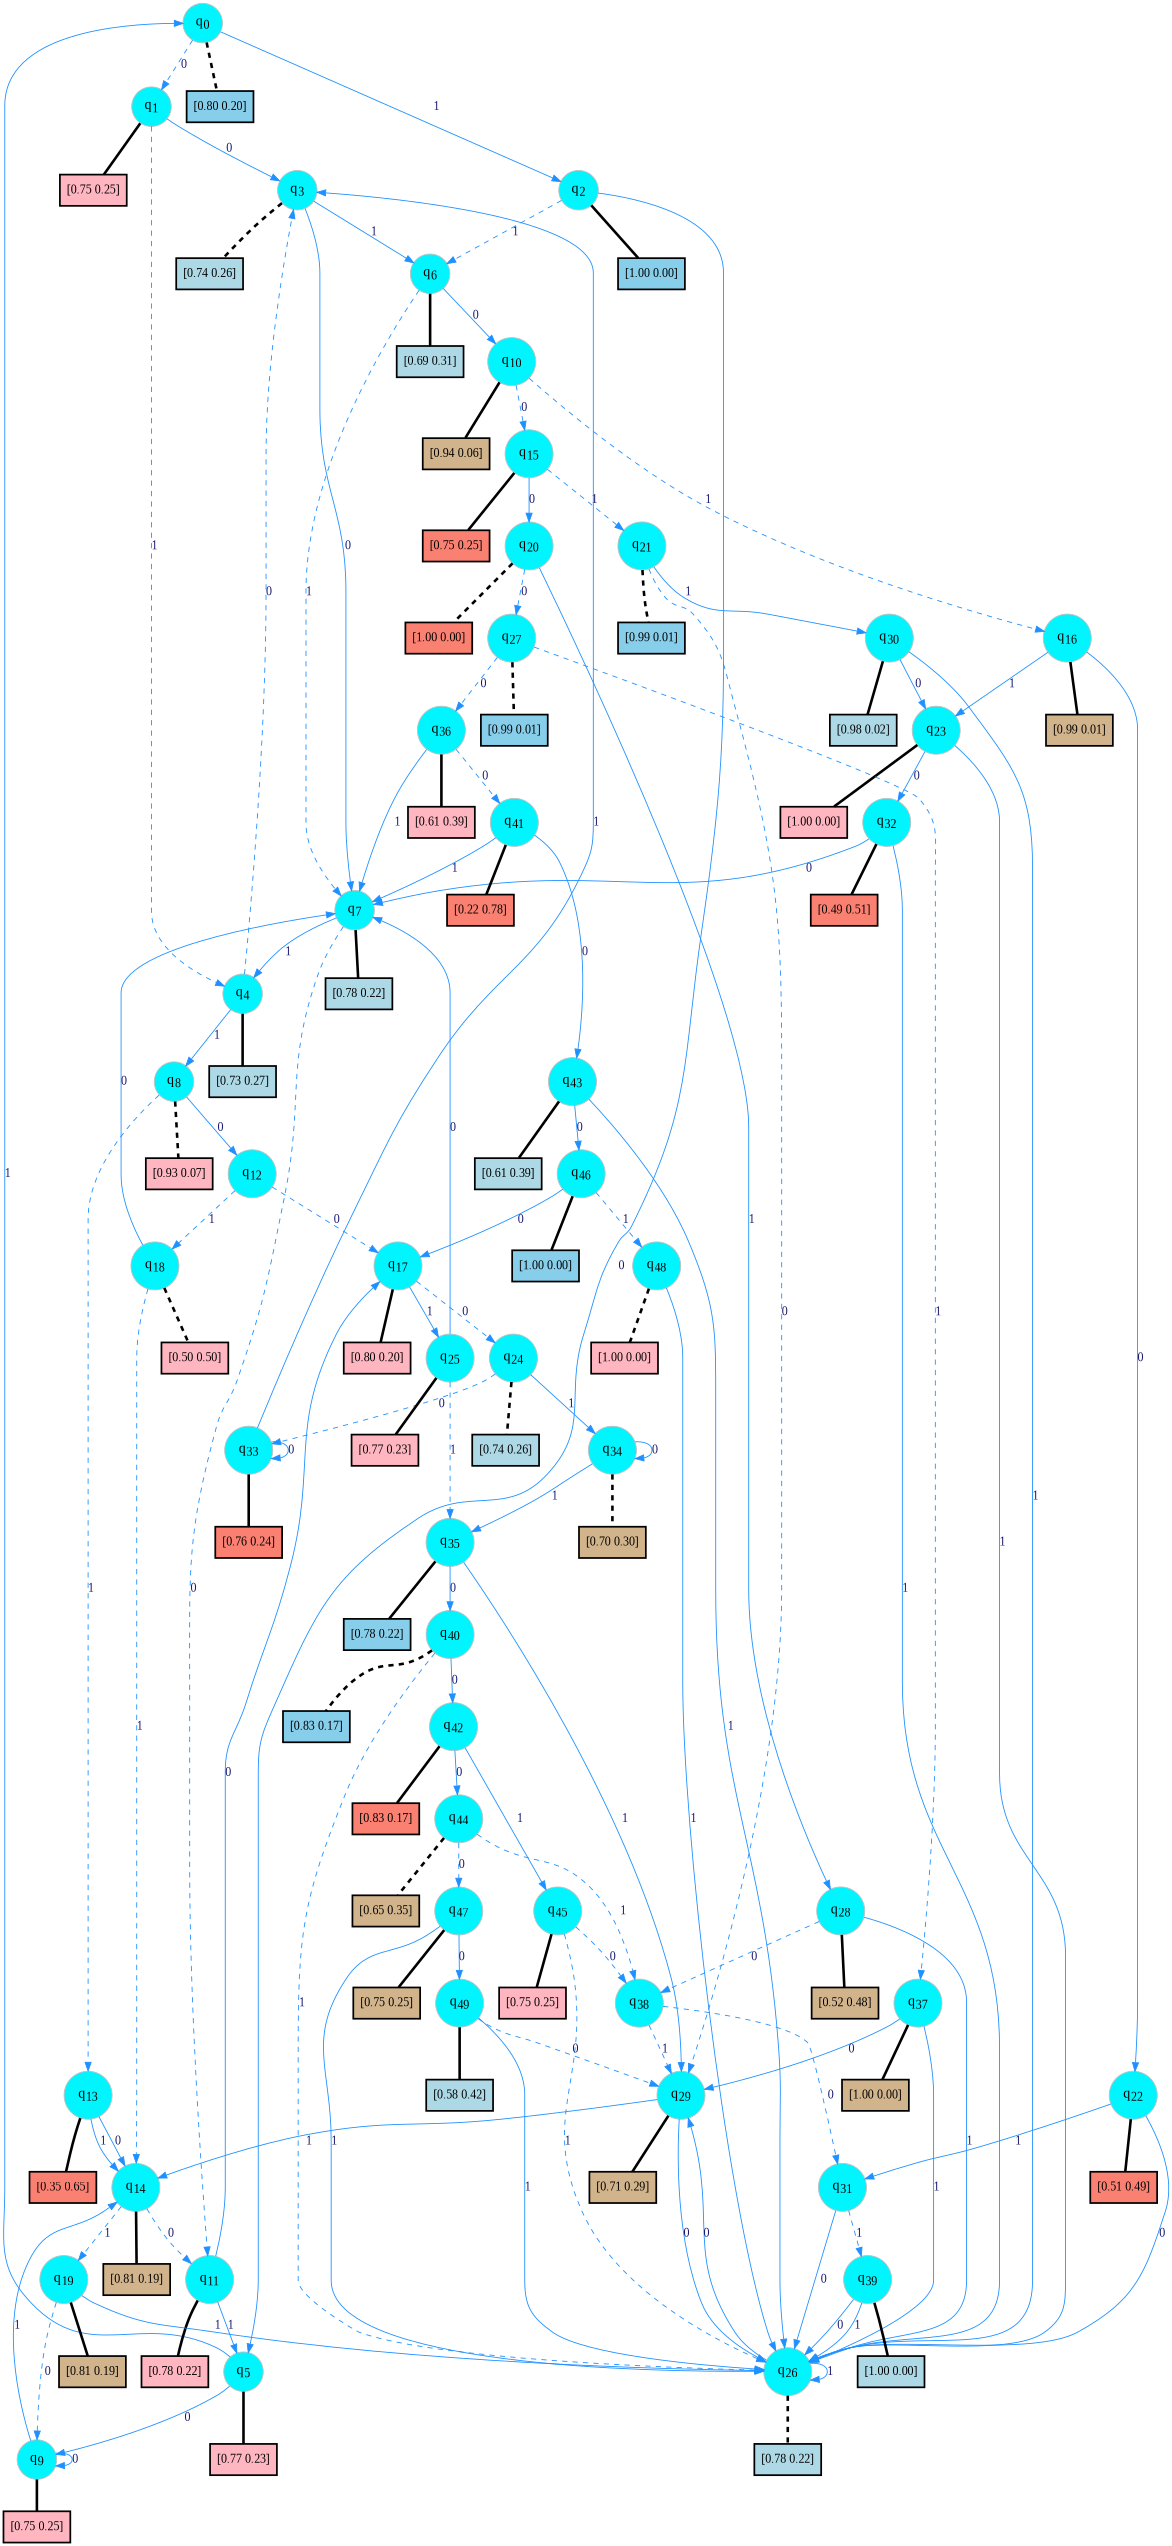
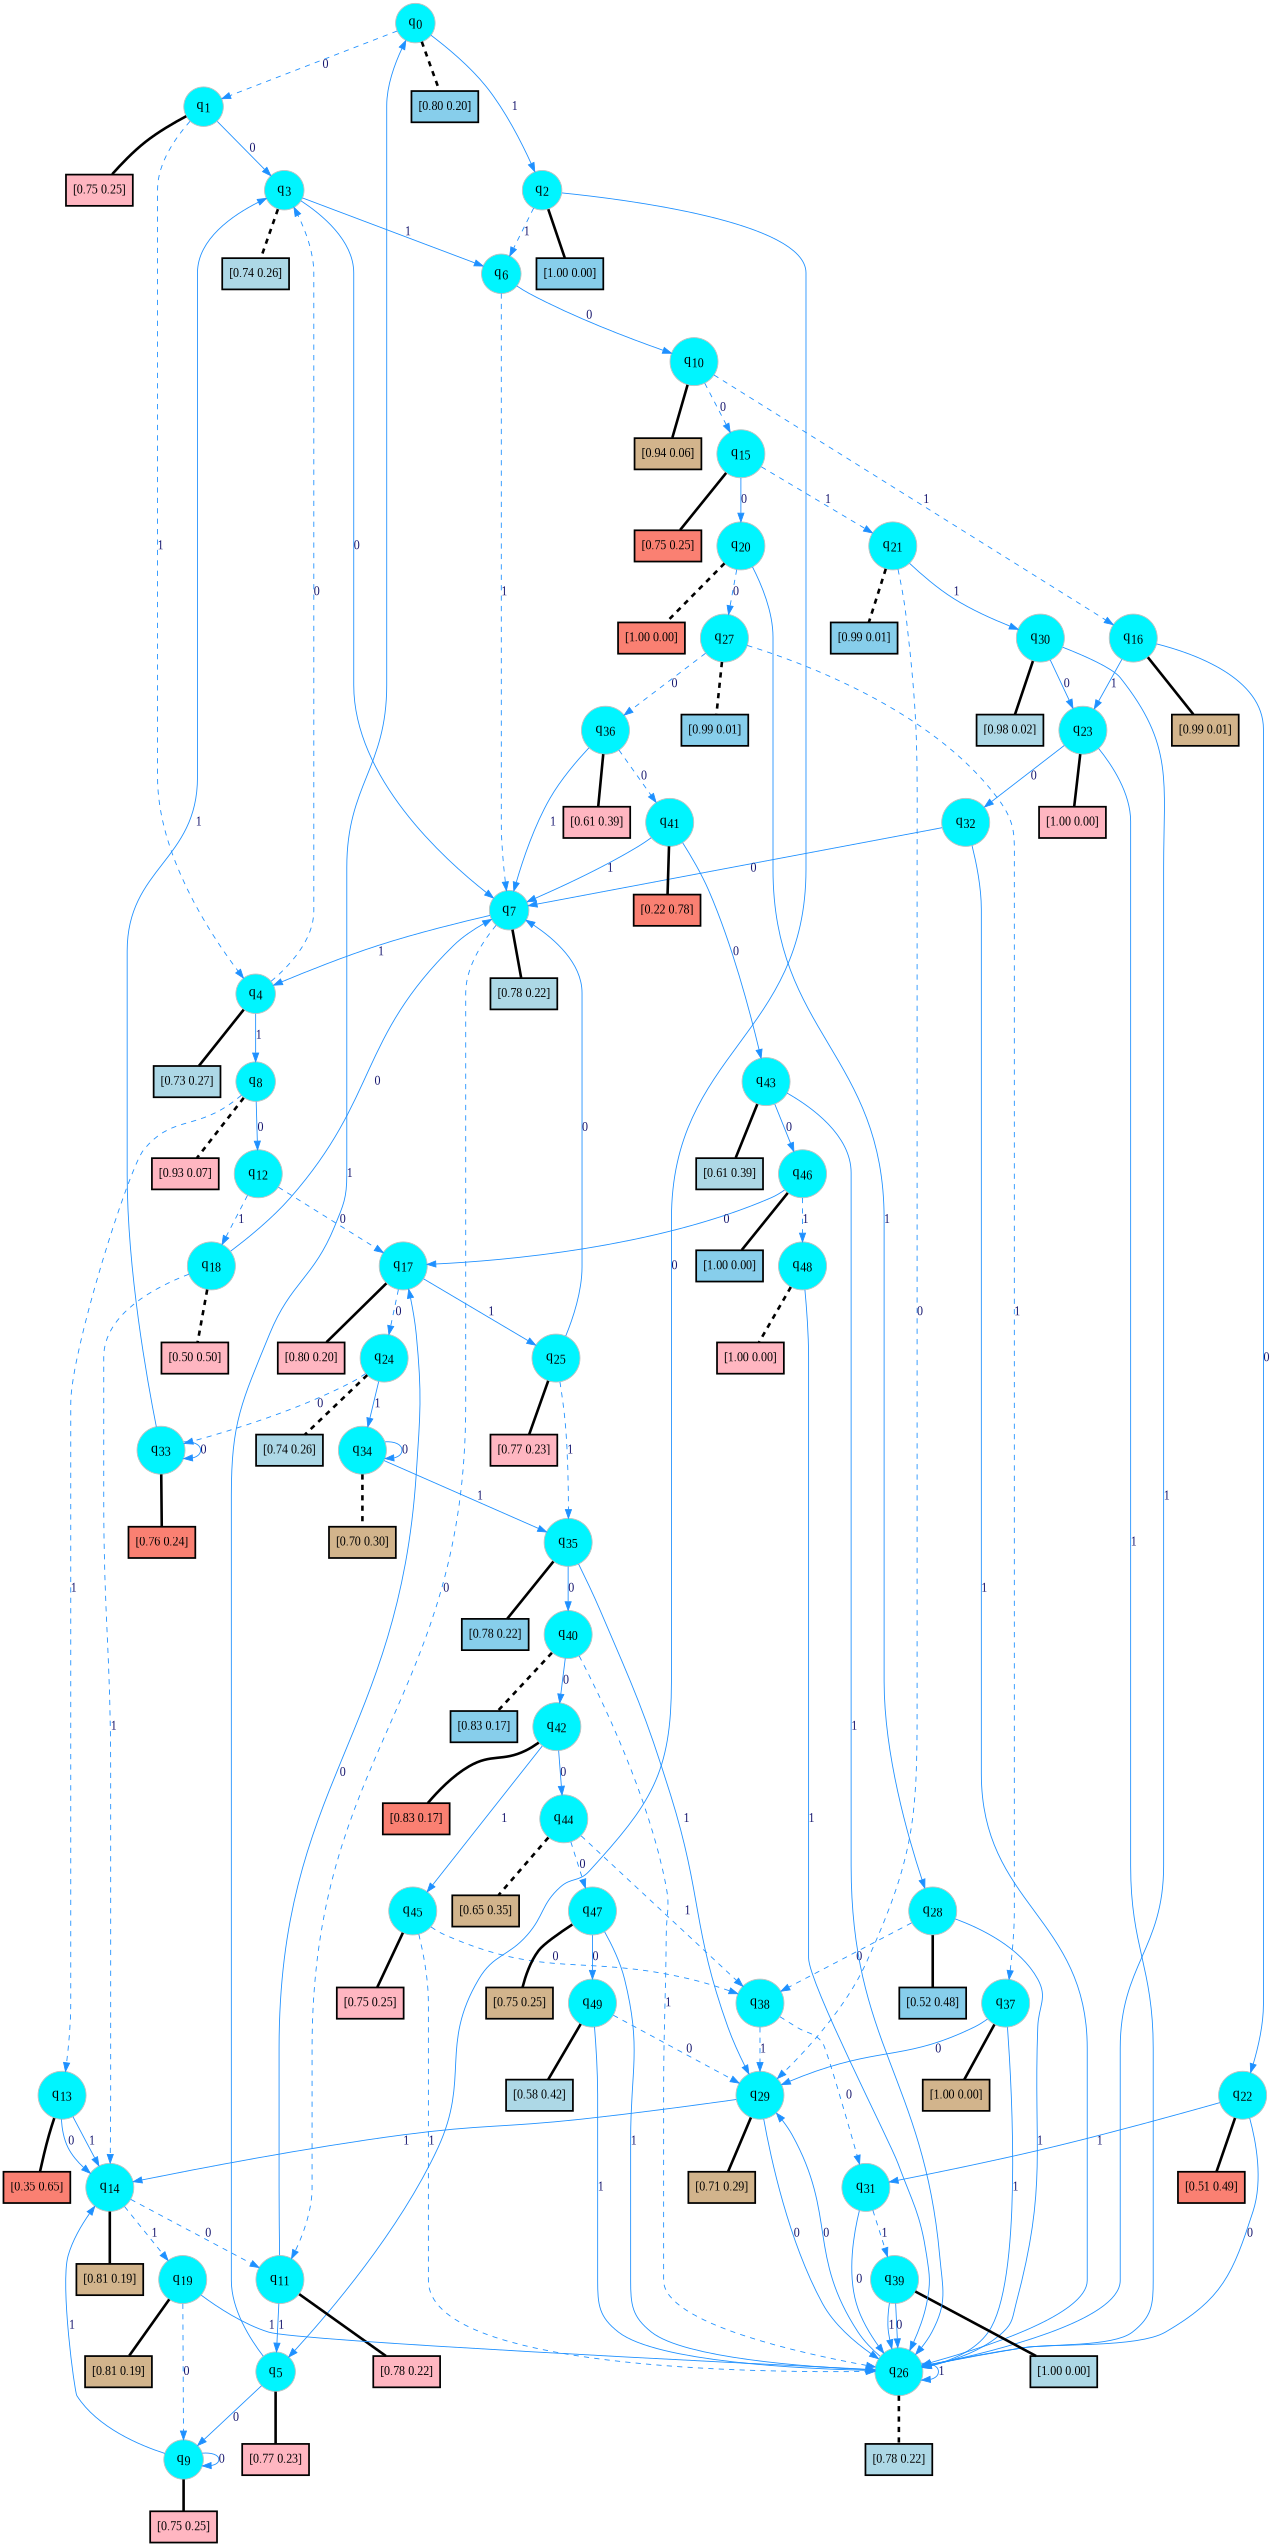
(430, 362) -> none
(844, 910) -> none
(845, 2003) -> (933, 2003)
